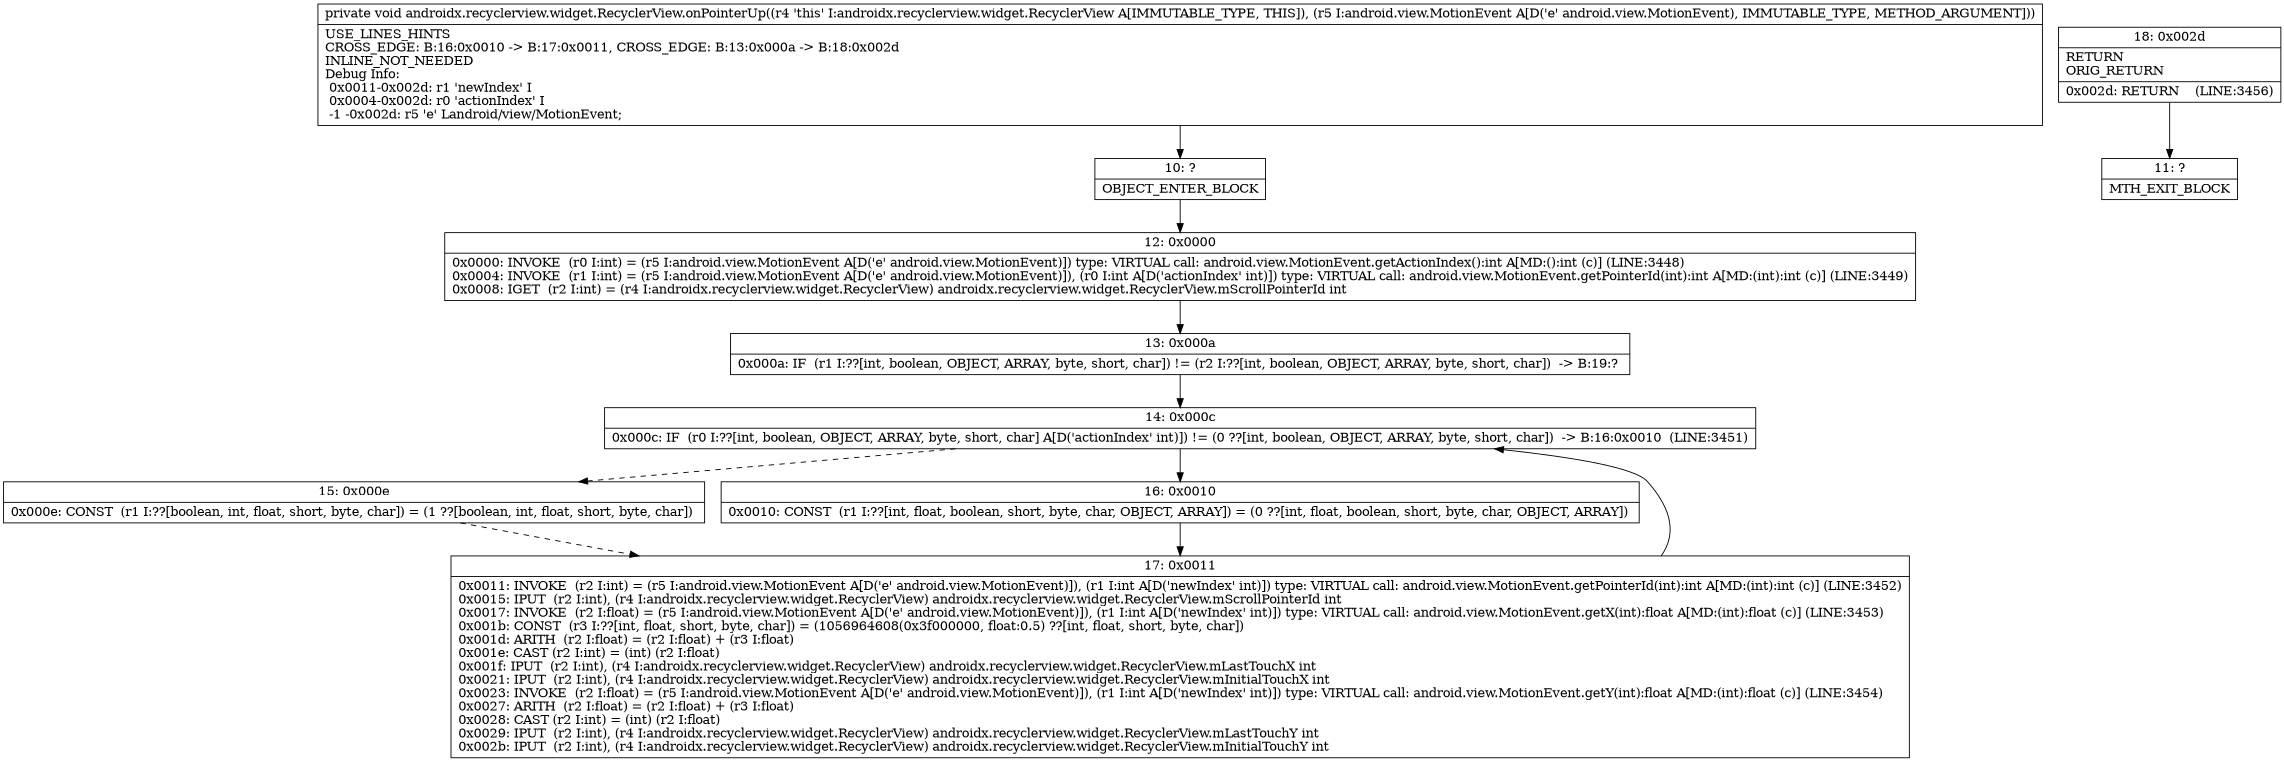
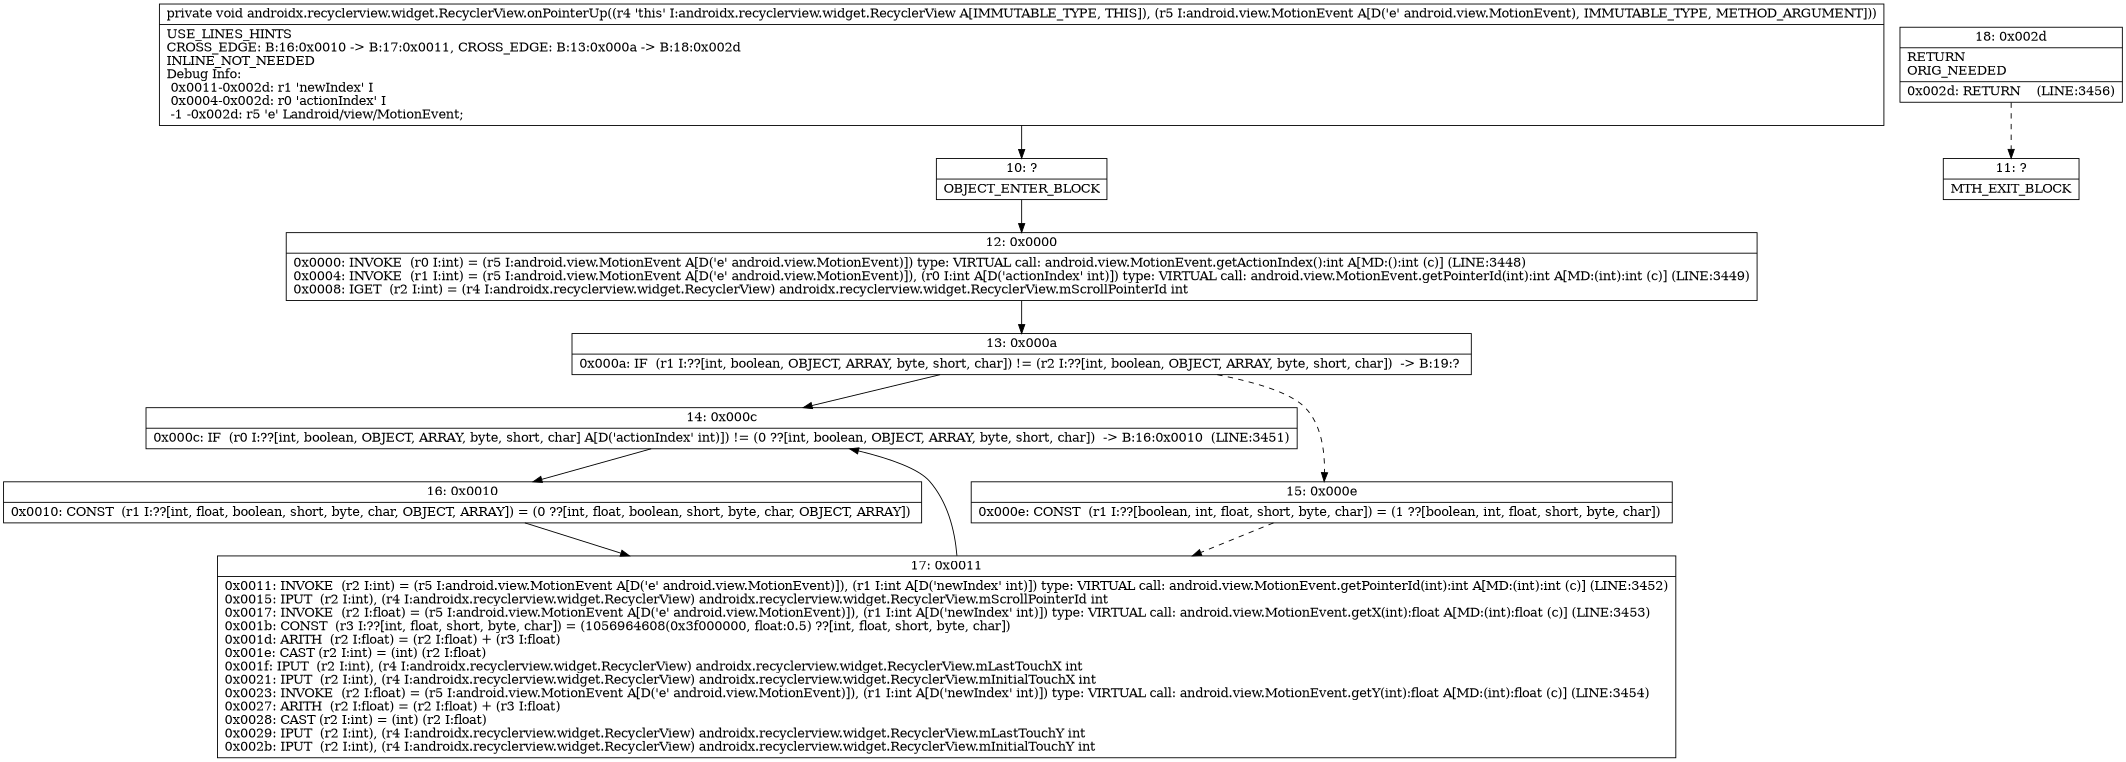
(2115, 71) -> (1957, 71)
(2170, 126) -> (2011, 126)
(772, 465) -> (1295, 400)
